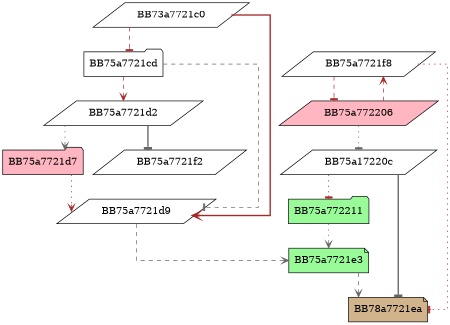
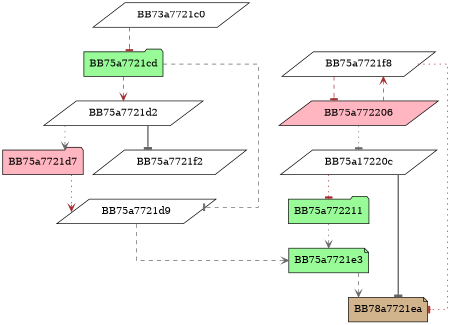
(123, 64) -> (123, 64)
(270, 131) -> none
